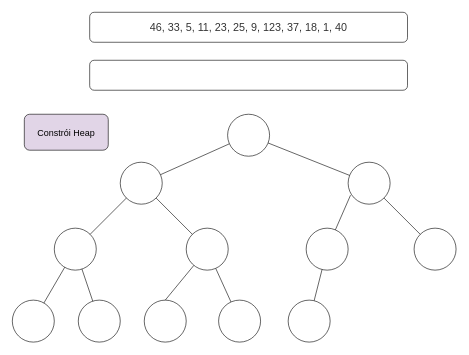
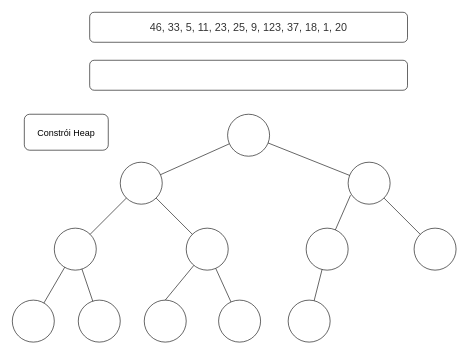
(249, 27) -> (249, 27)
(66, 132) -> (66, 132)
